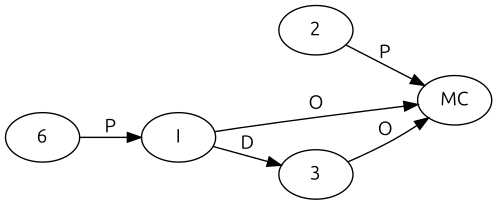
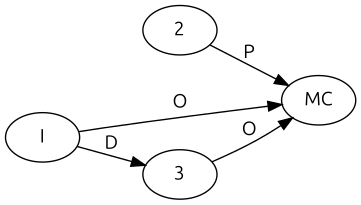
(43, 137) -> none
